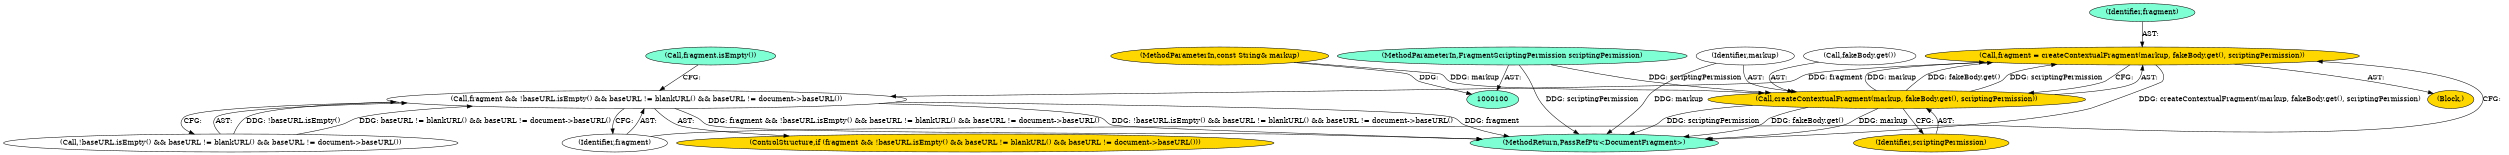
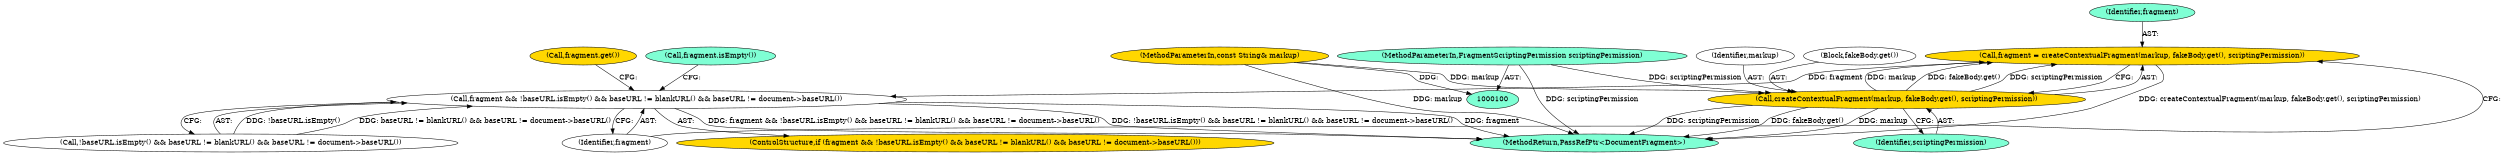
none -> (583, 56)
(1860, 56) -> (1860, 56)
(1650, 94) -> (1405, 107)
(2451, 100) -> none
(1931, 143) -> (1931, 143)
